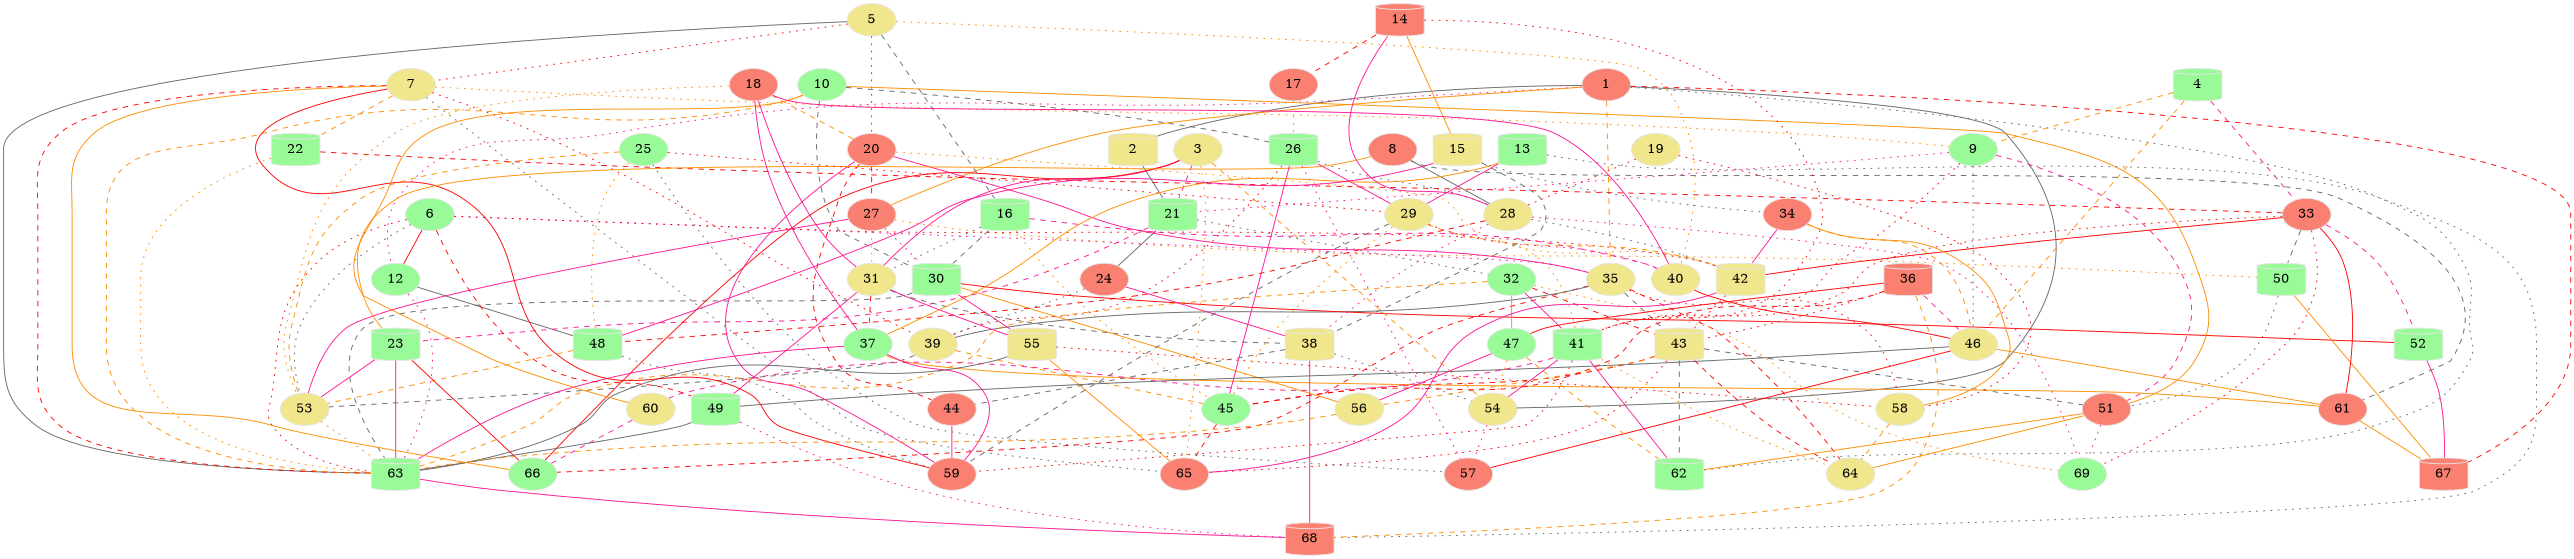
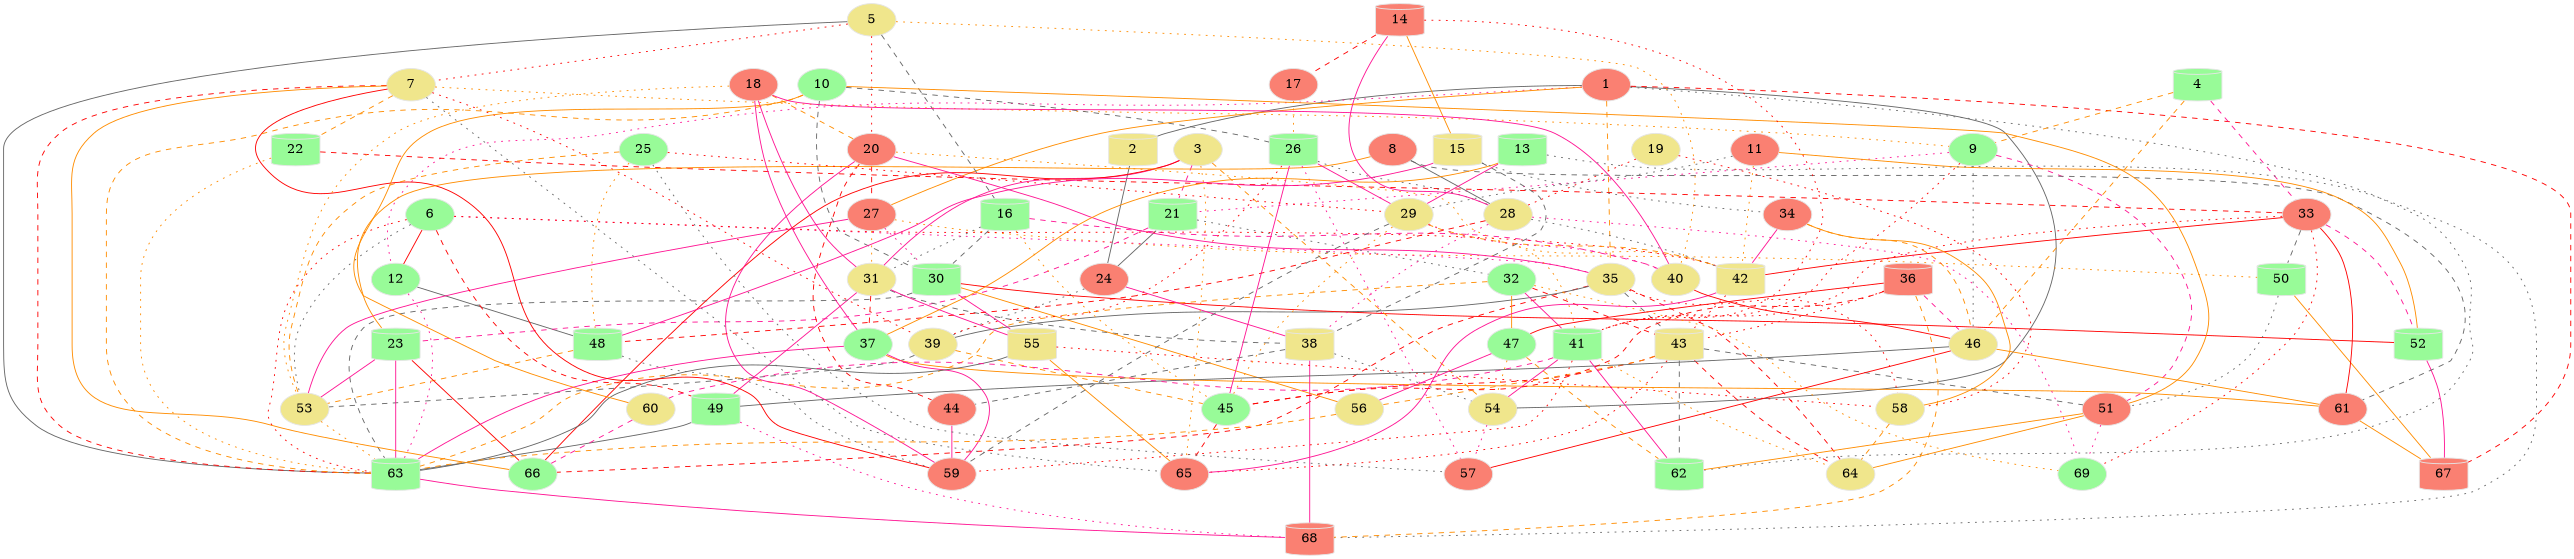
none -> (1755, 150)
(1153, 182) -> (1119, 215)
